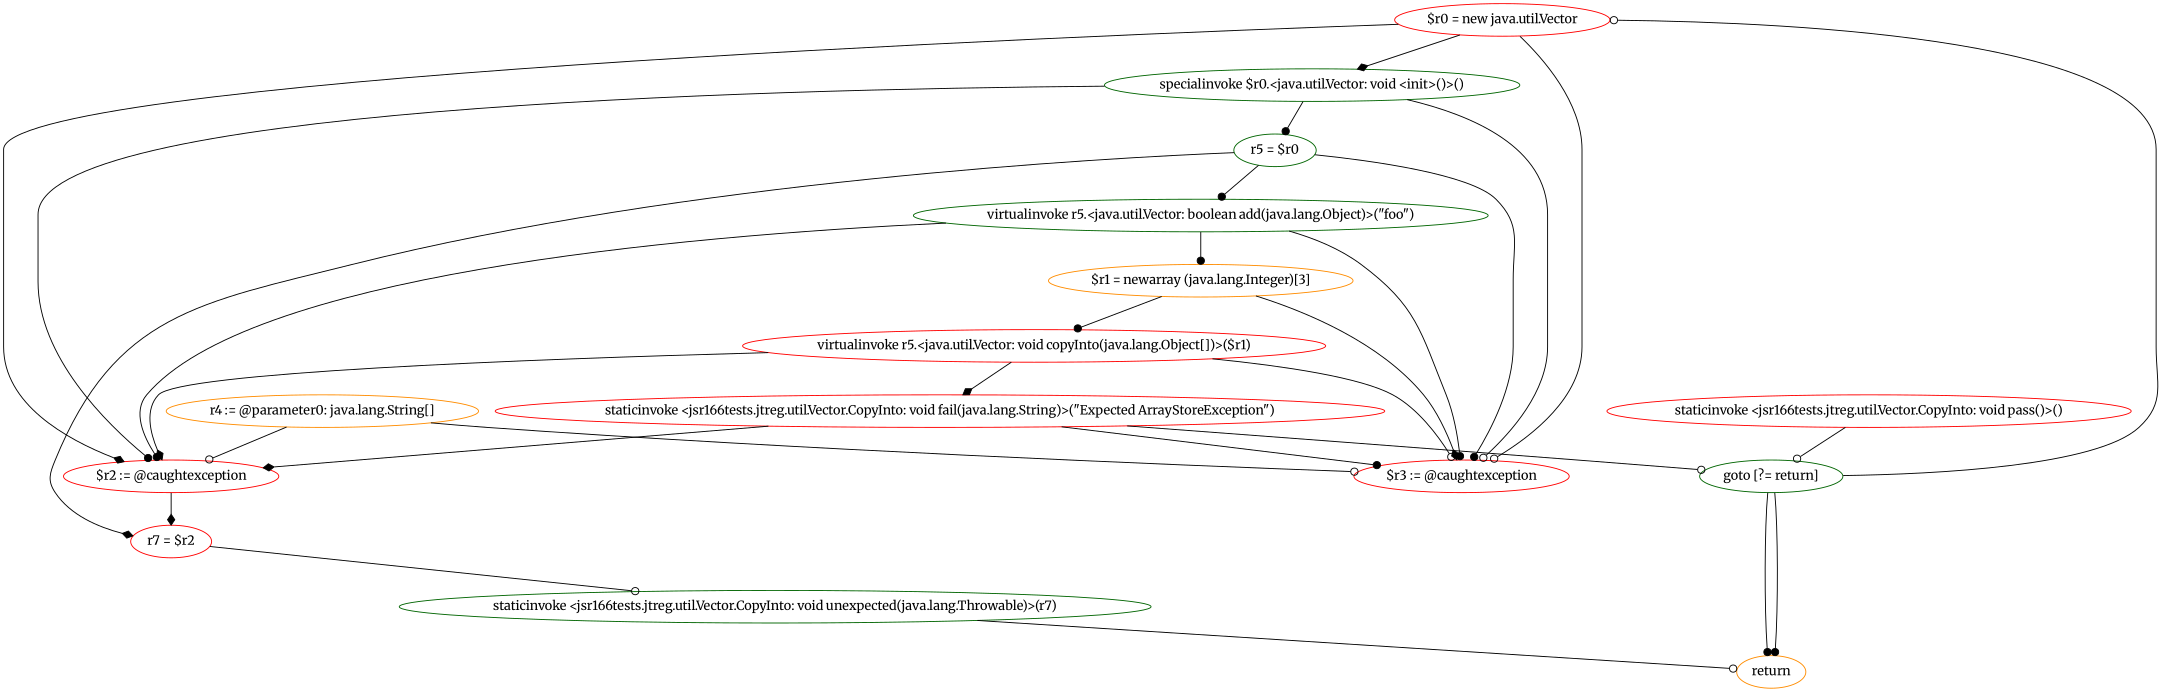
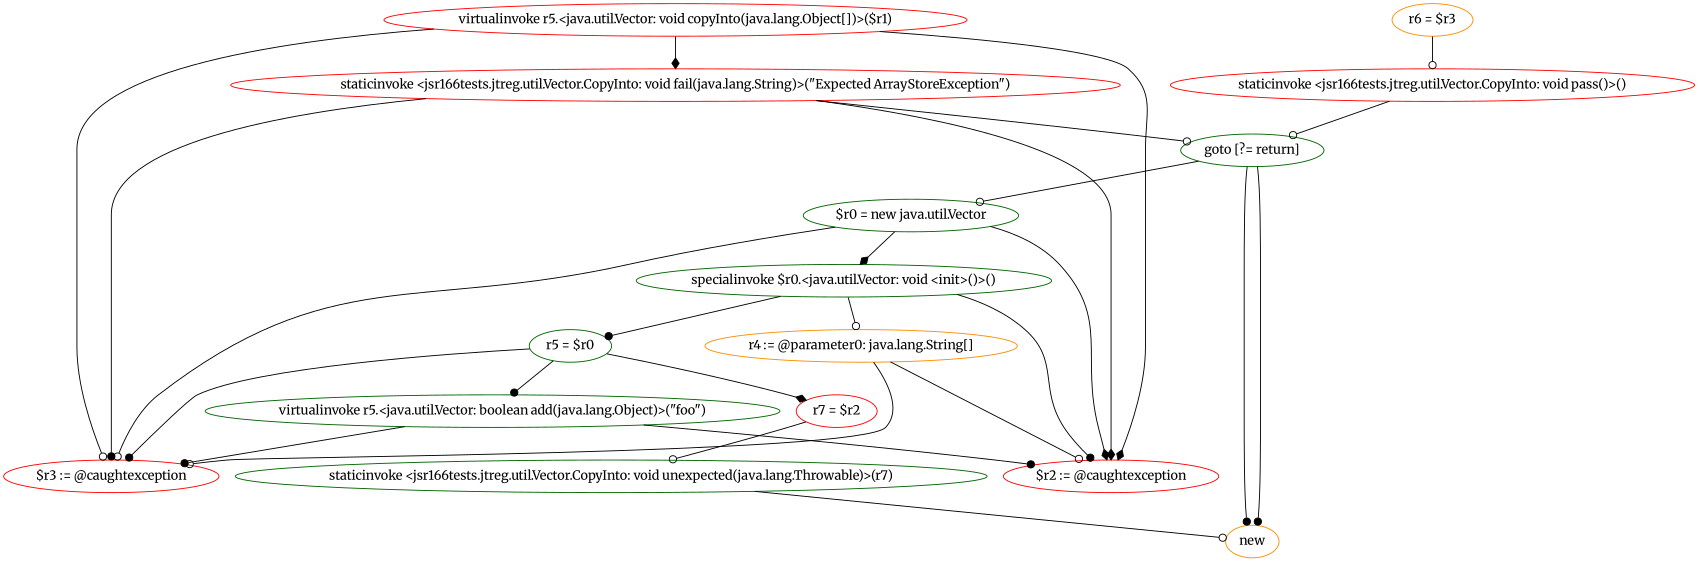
none -> (1432, 20)
(1502, 20) -> (911, 216)
(1548, 247) -> (852, 310)
(1201, 281) -> none
(171, 504) -> none
(1771, 672) -> (1252, 542)
